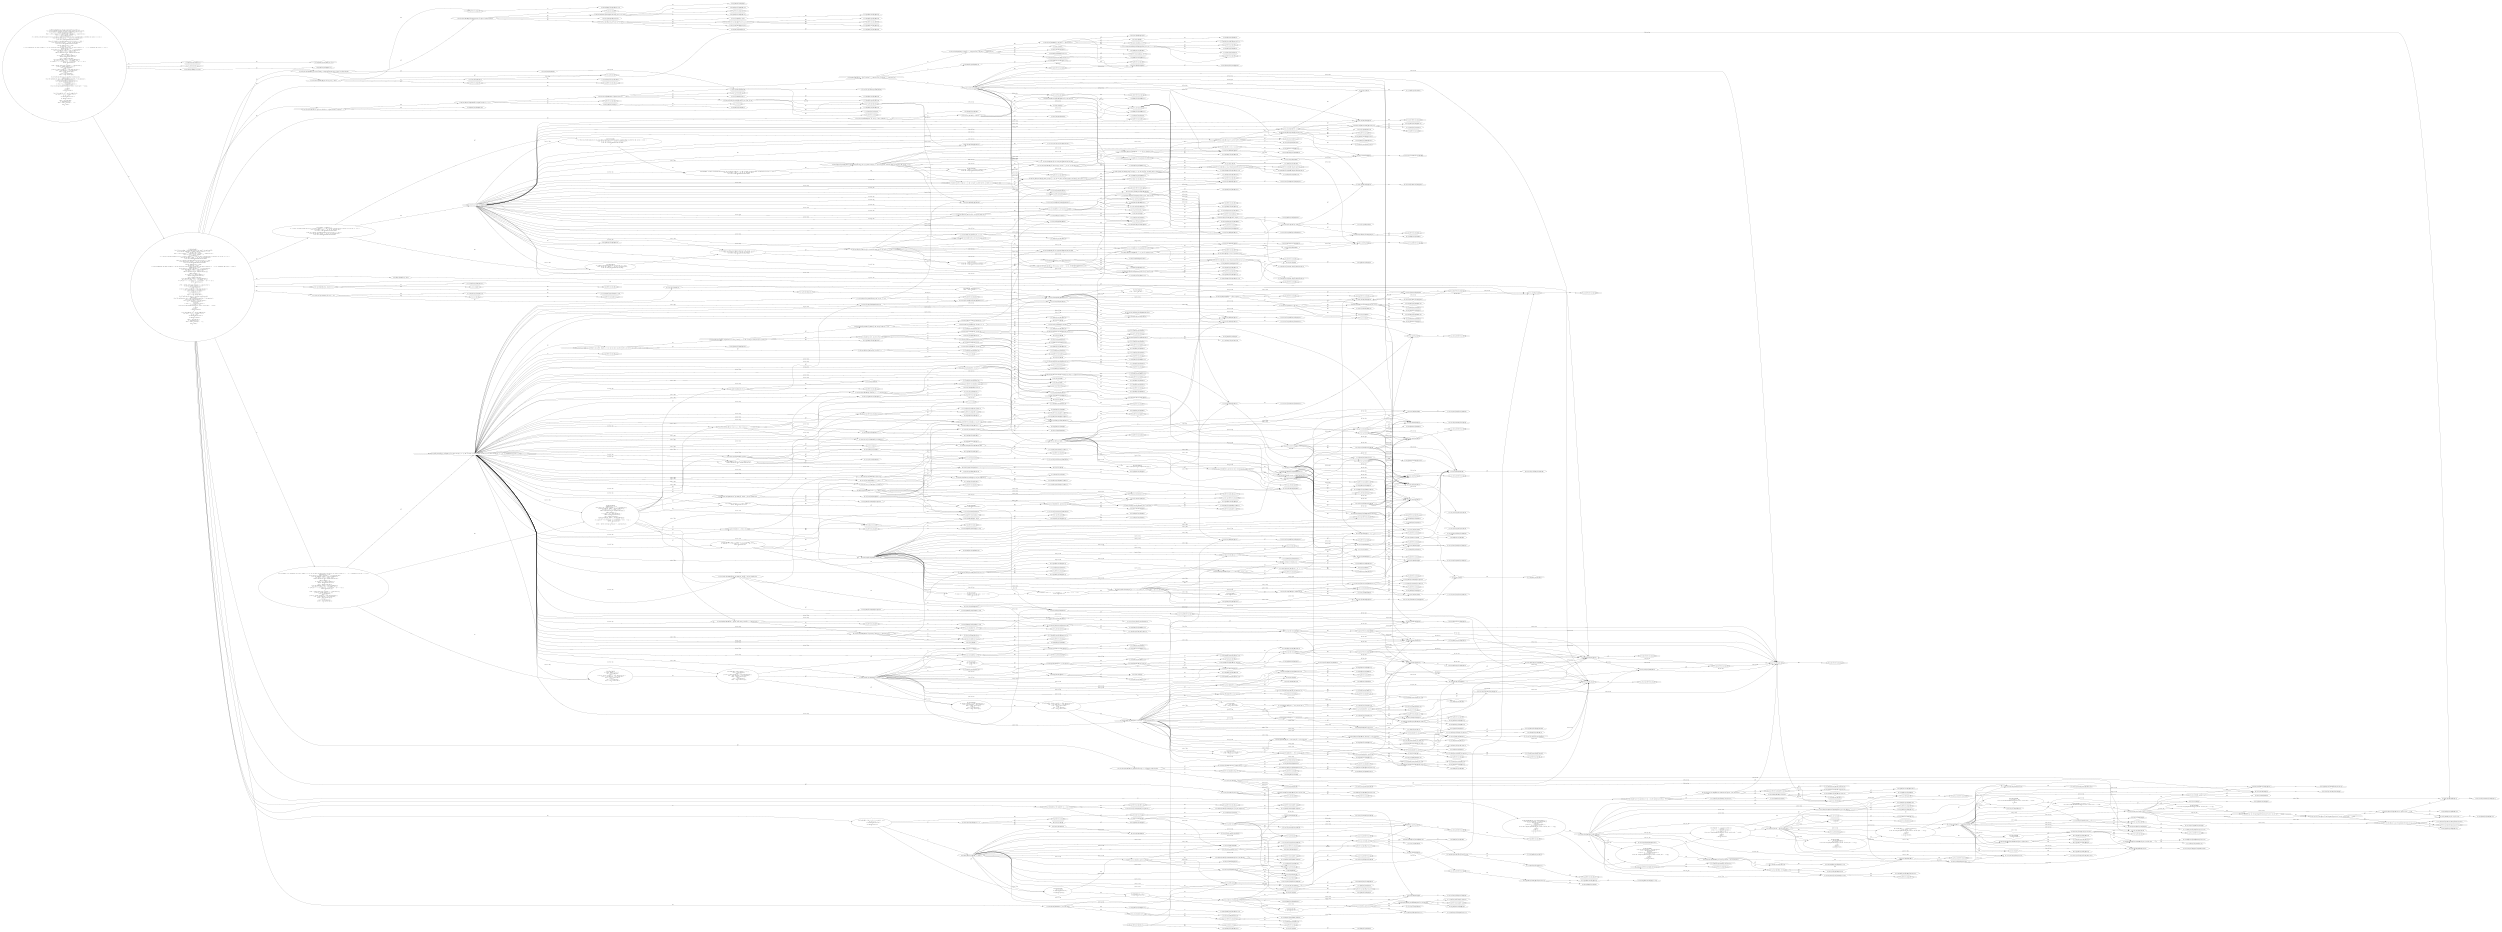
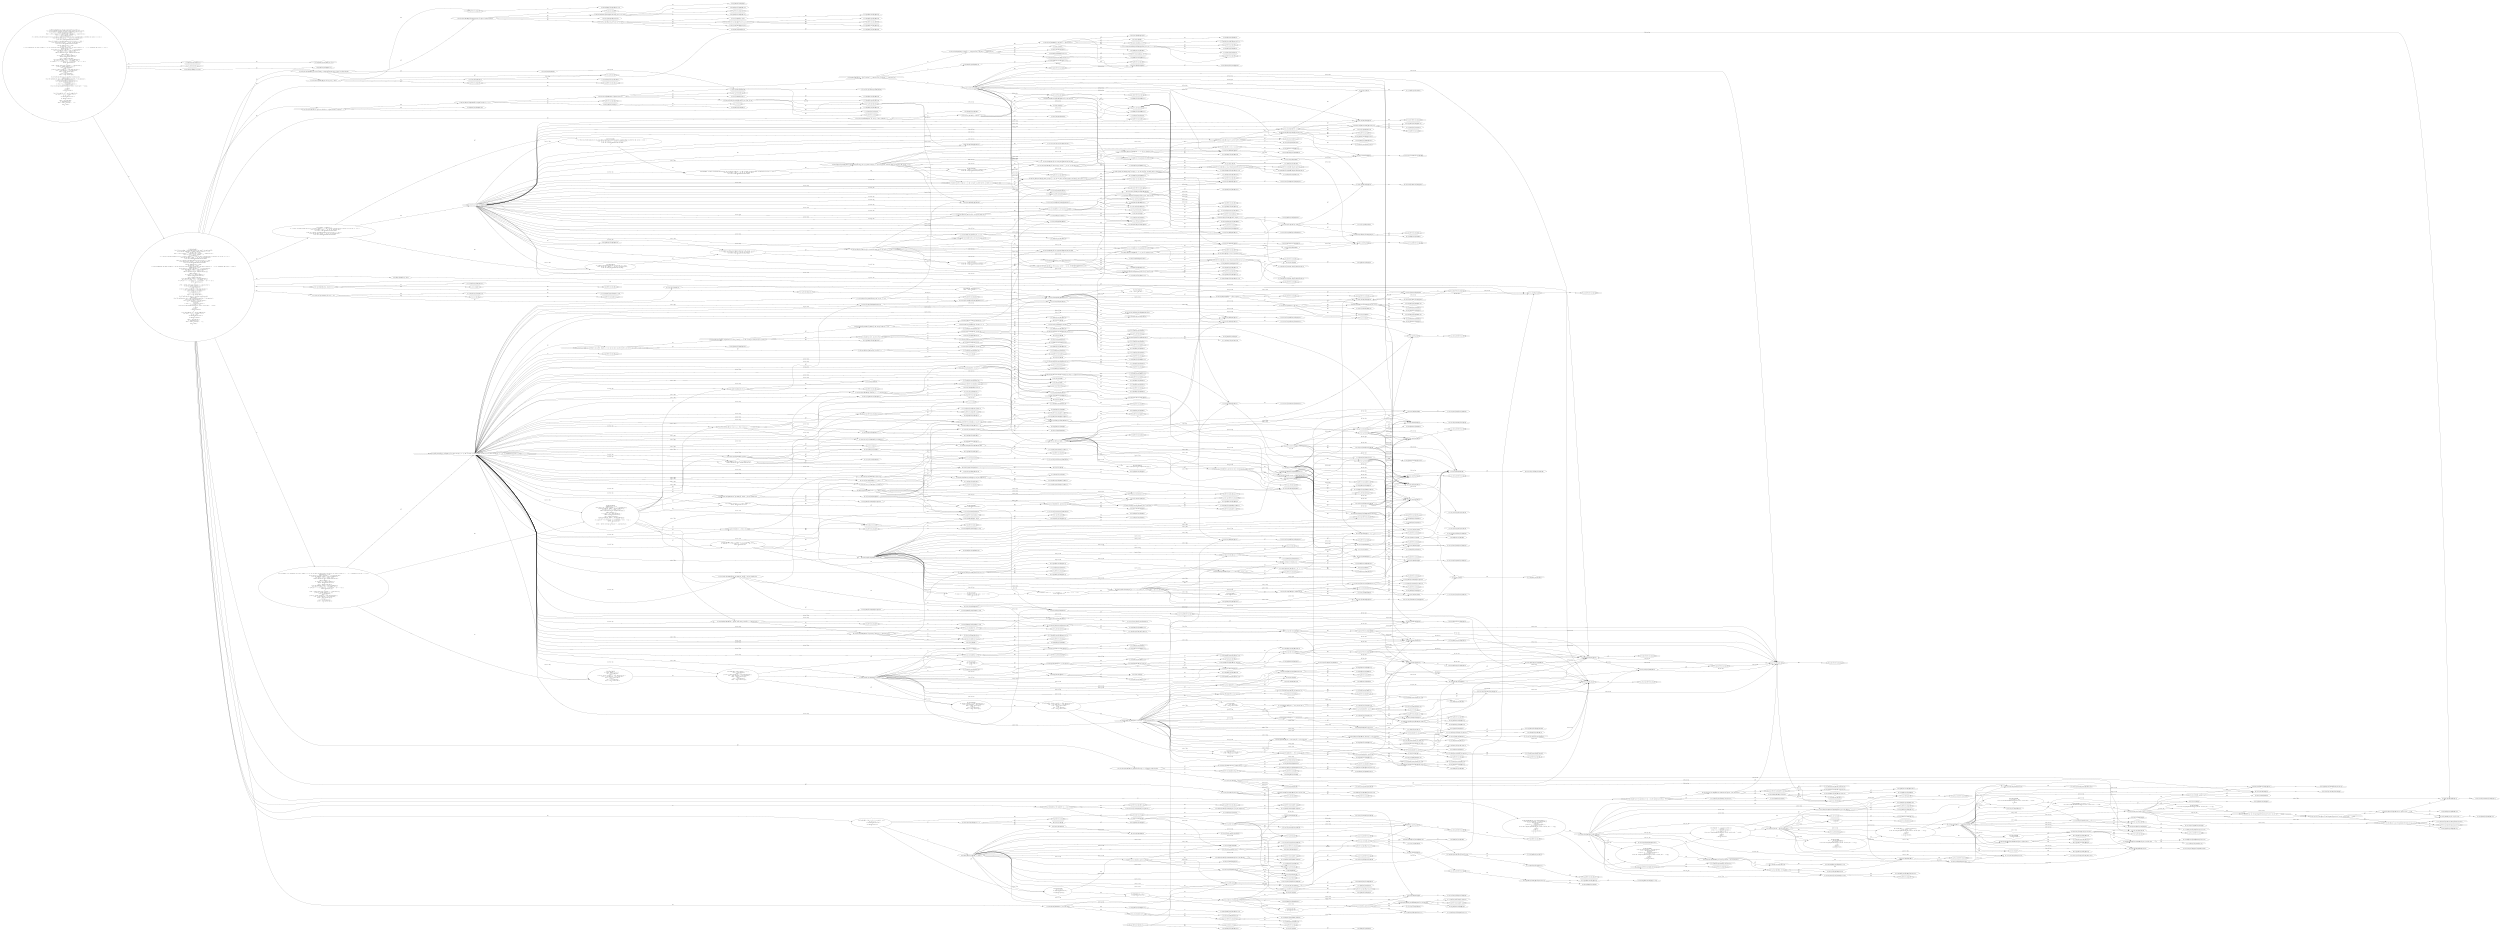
none -> (1161, 93)
(1214, 443) -> (1212, 449)
